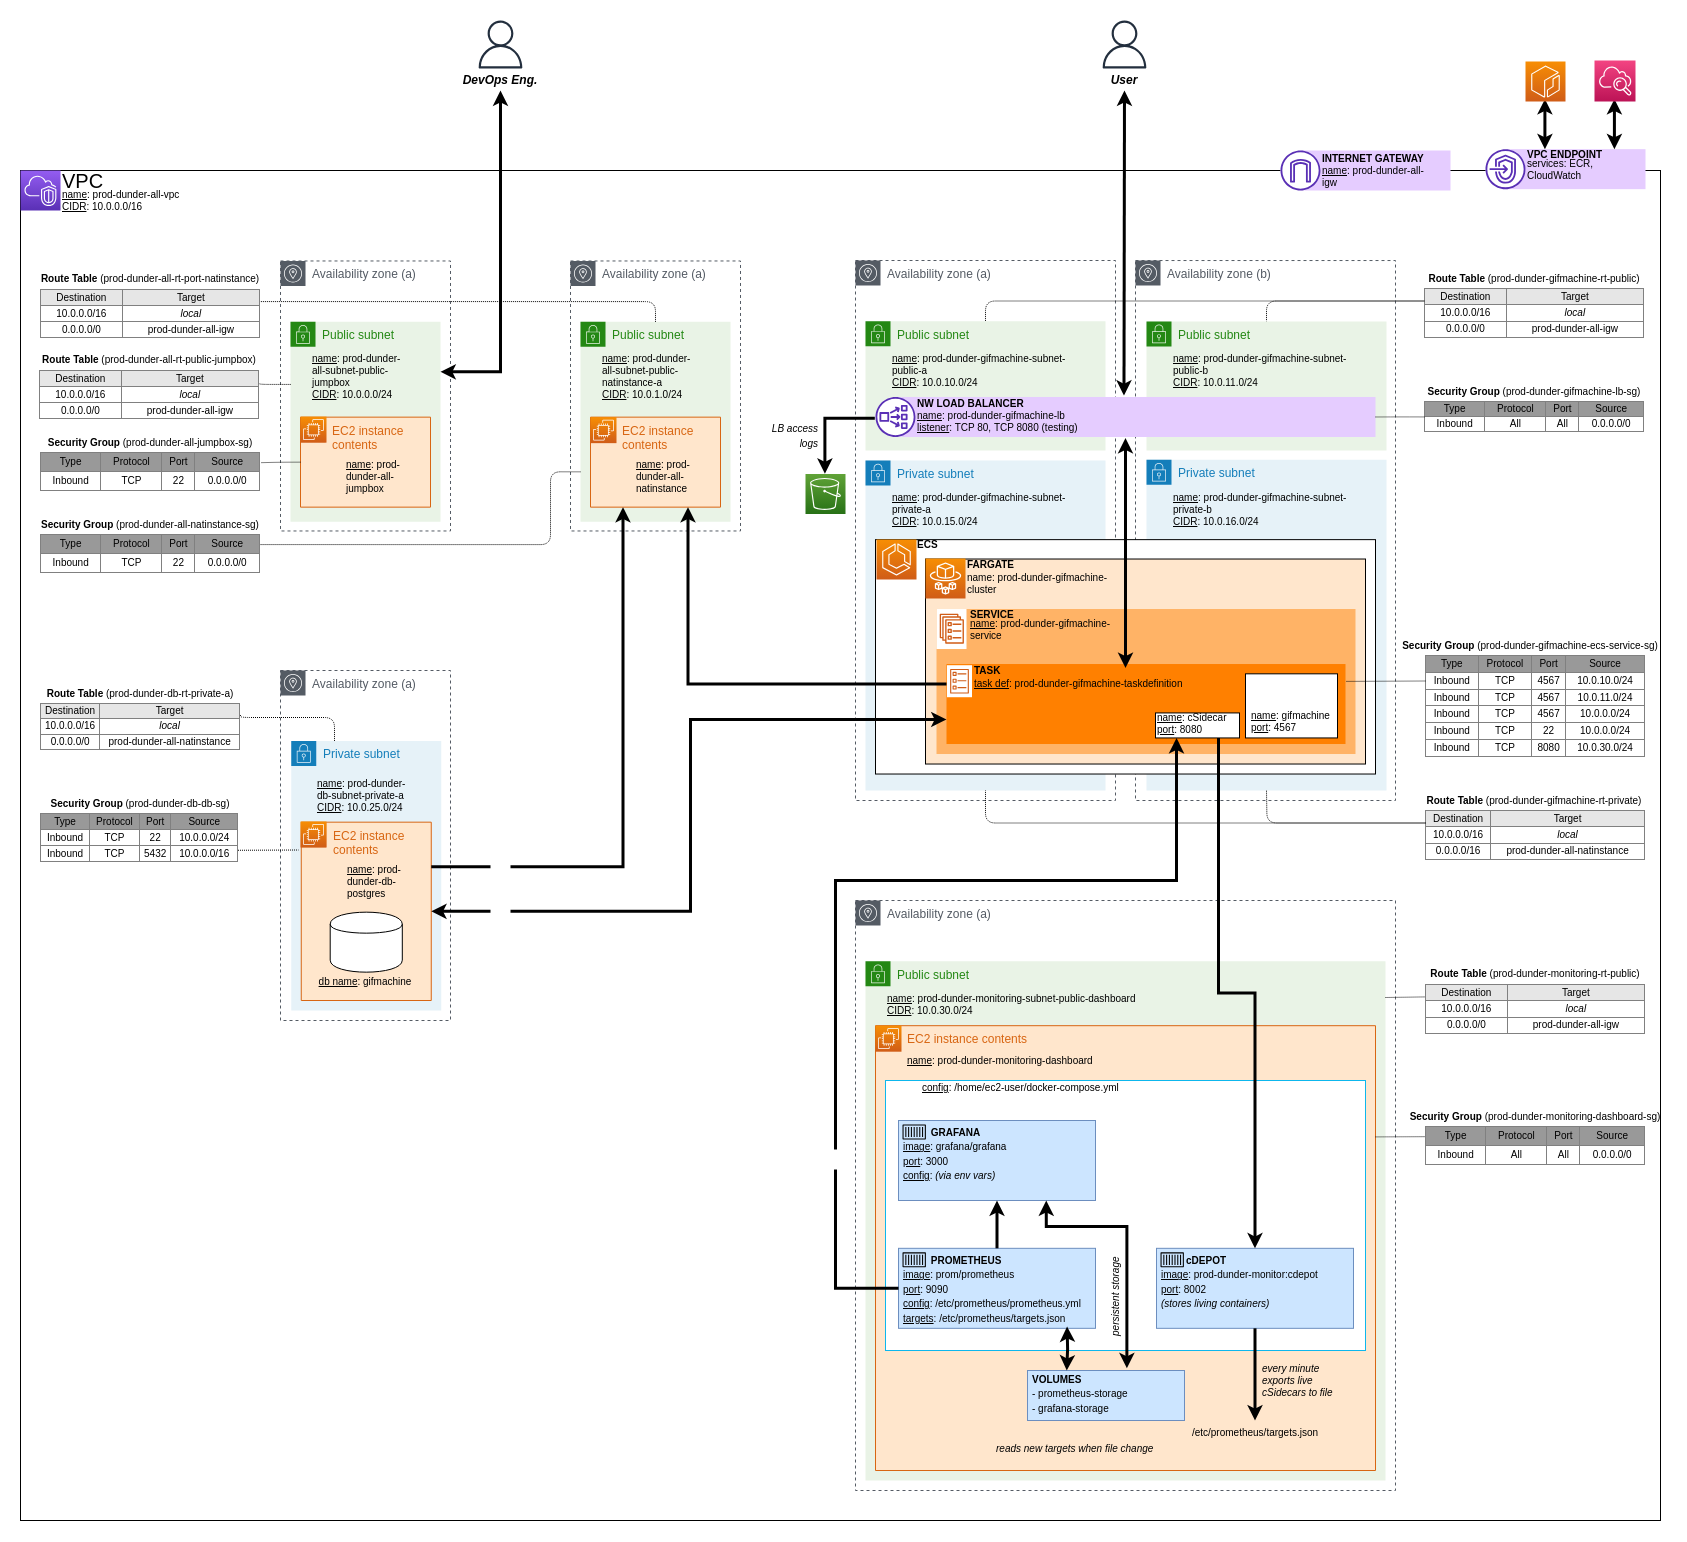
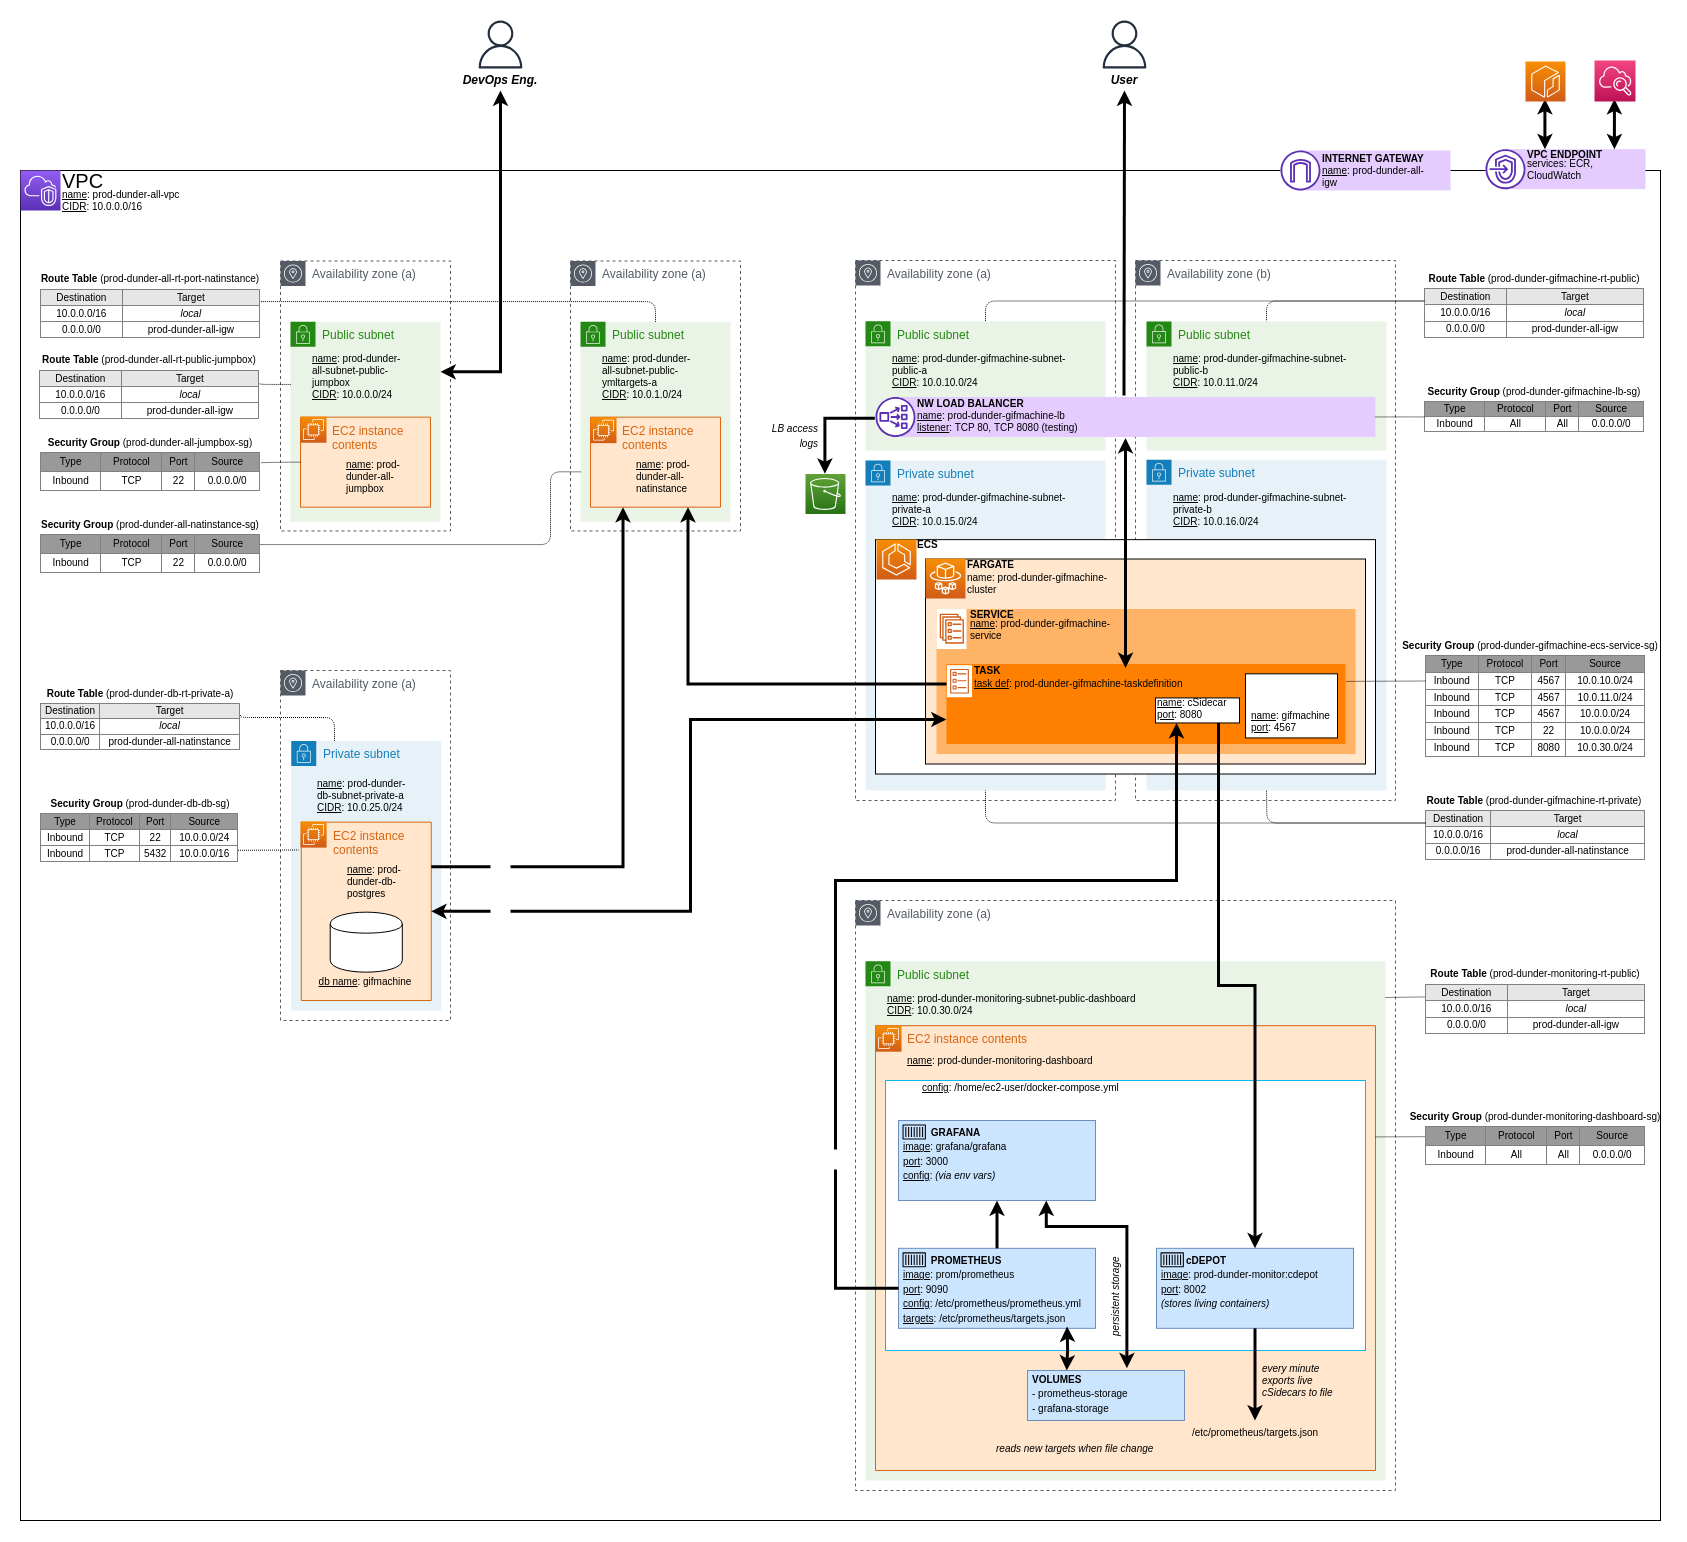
(652, 378) -> (652, 378)
(1124, 383) -> (1124, 388)
(1198, 725) -> (1198, 710)
